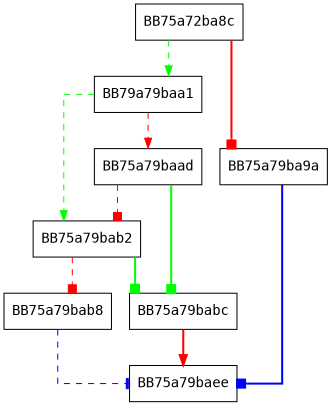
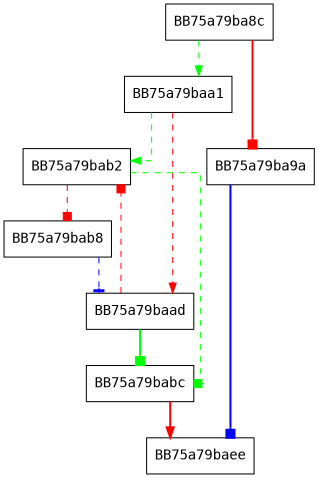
(189, 22) -> (219, 22)
(148, 94) -> (178, 94)
(135, 270) -> (200, 244)
(64, 384) -> (99, 273)
